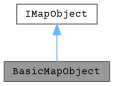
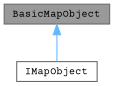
(57, 48) -> (57, 48)
